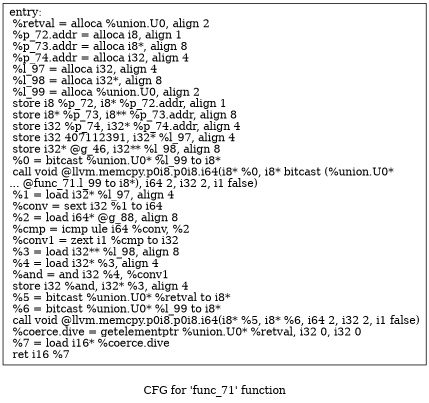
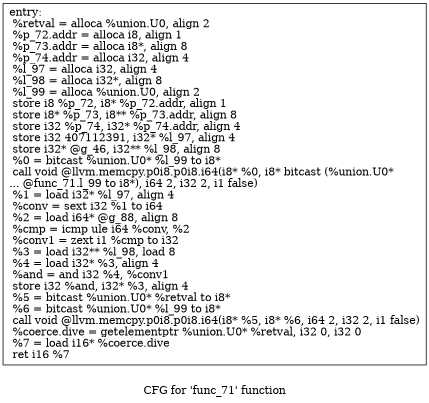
(94, 252) -> (92, 252)
